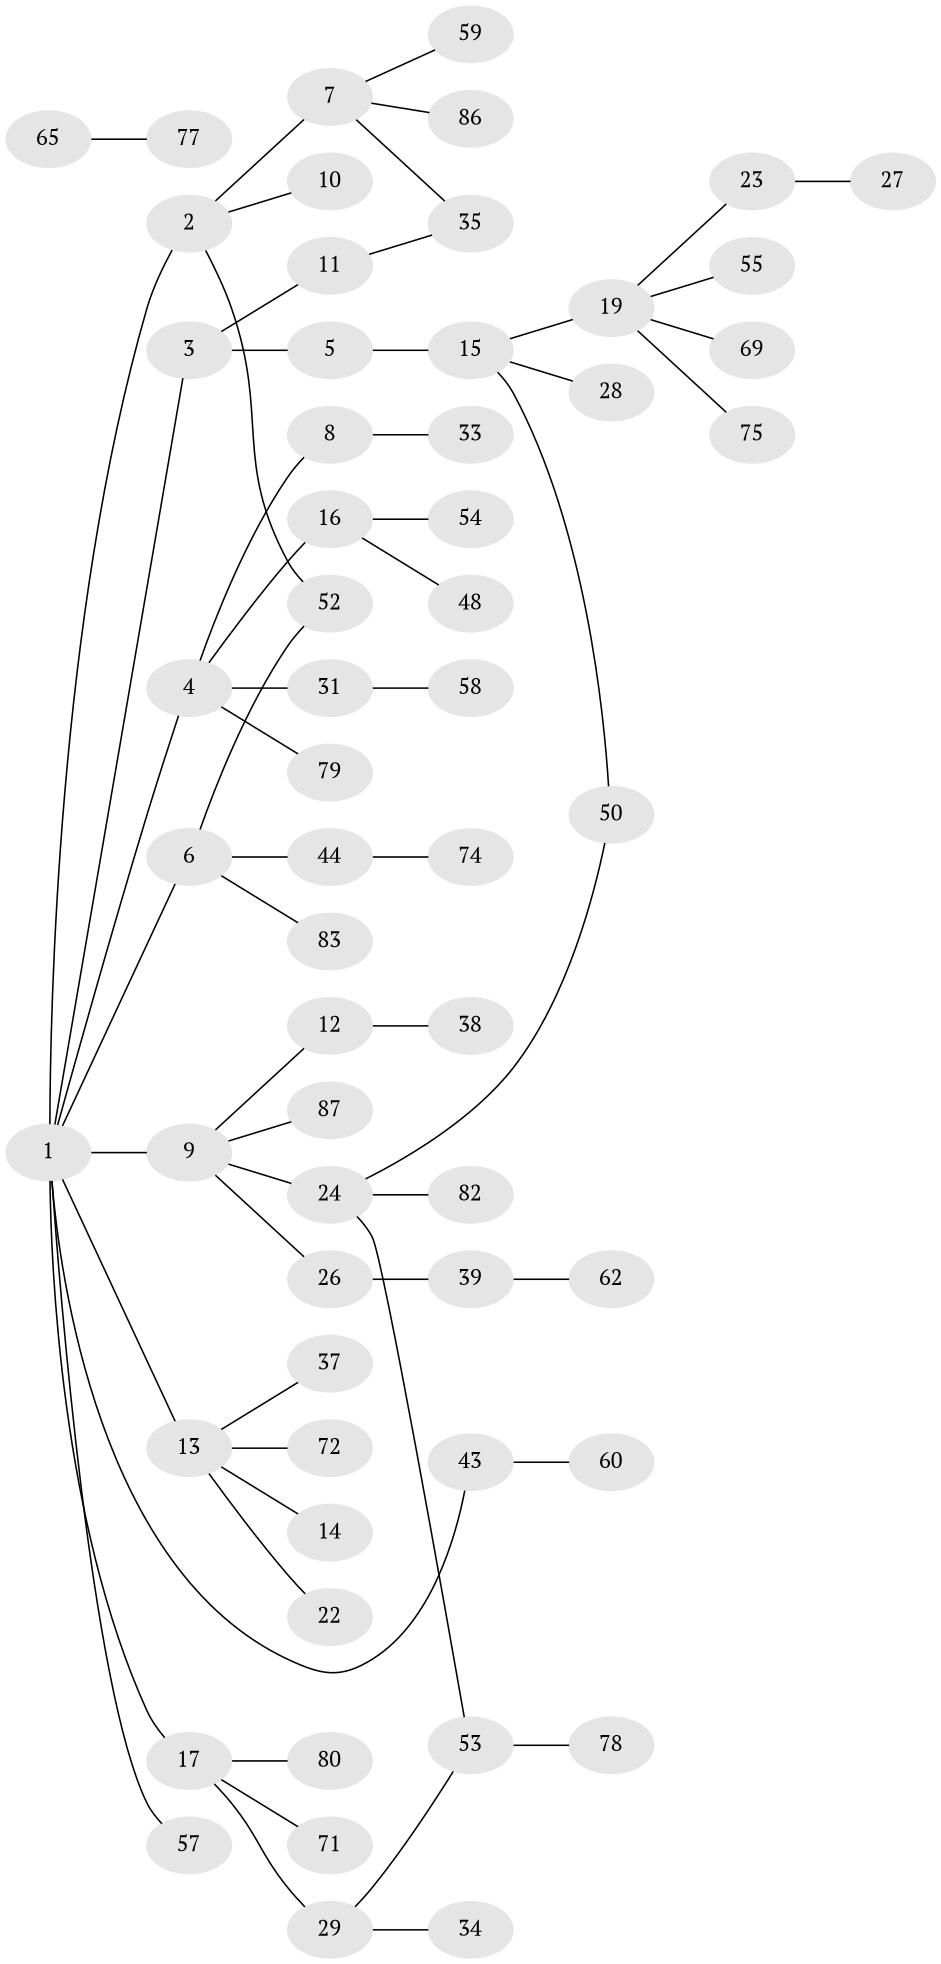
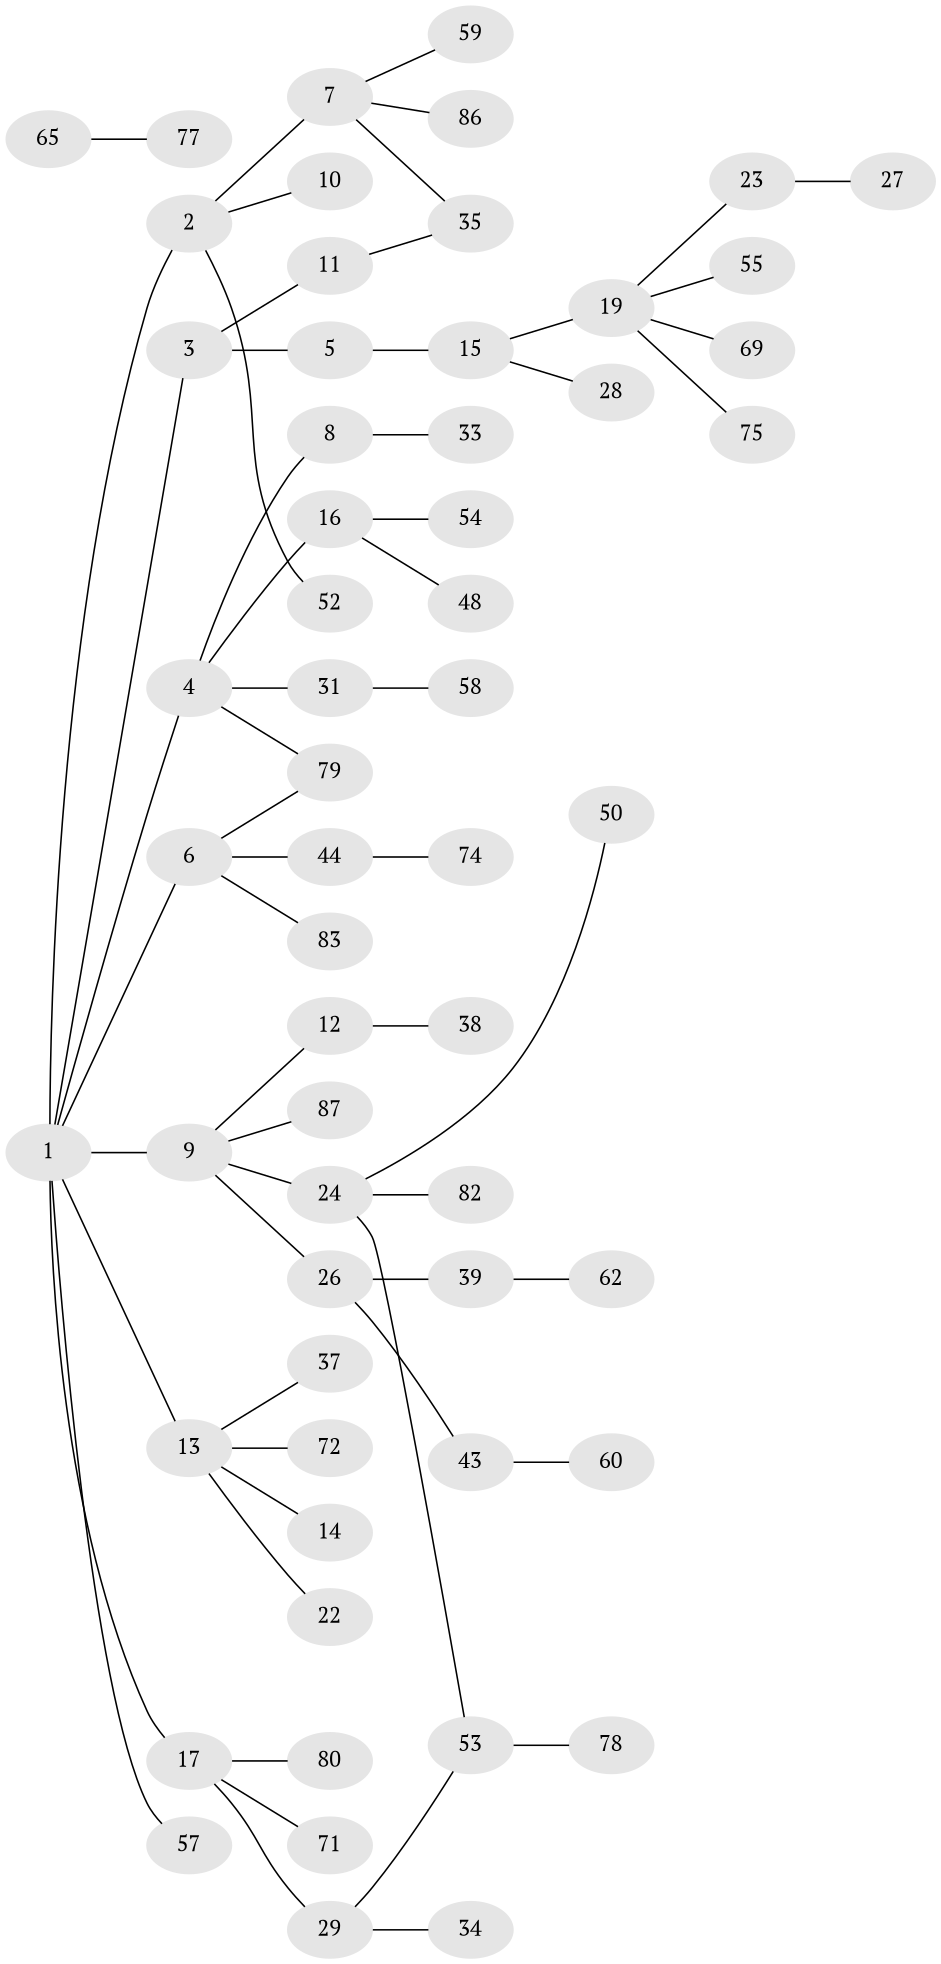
(577, 572) -> none
(239, 734) -> (260, 815)
(185, 1574) -> (412, 1374)
